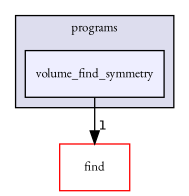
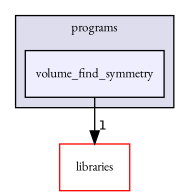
(95, 167) -> (95, 167)
